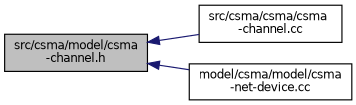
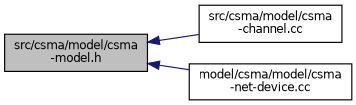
(271, 24) -> (271, 24)
(76, 53) -> (76, 53)
